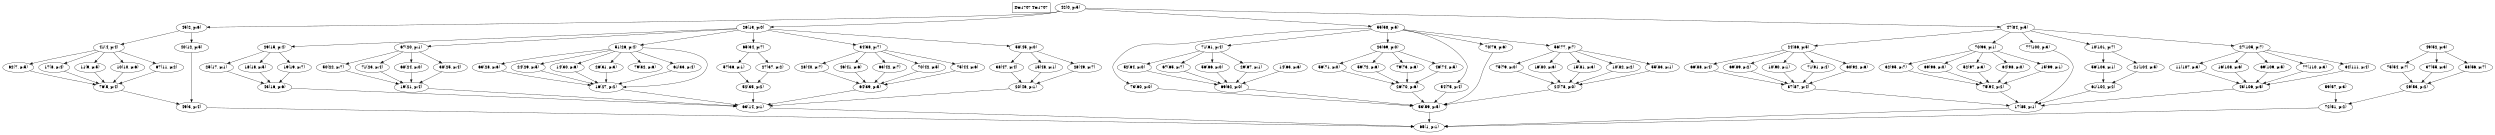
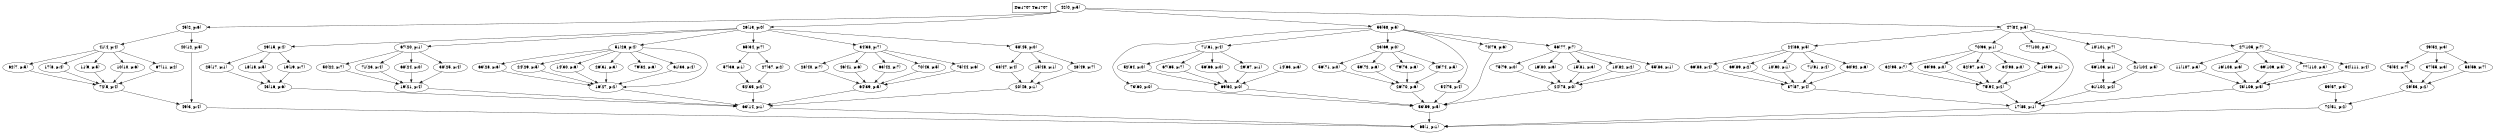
(929, 67) -> (929, 67)
(109, 87) -> (109, 87)
